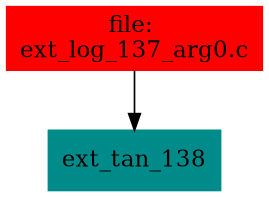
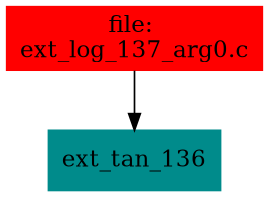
(135, 160) -> (135, 160)
